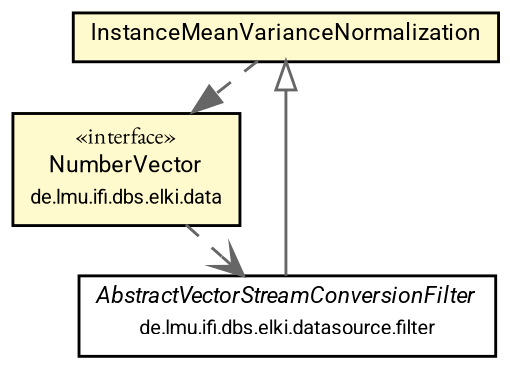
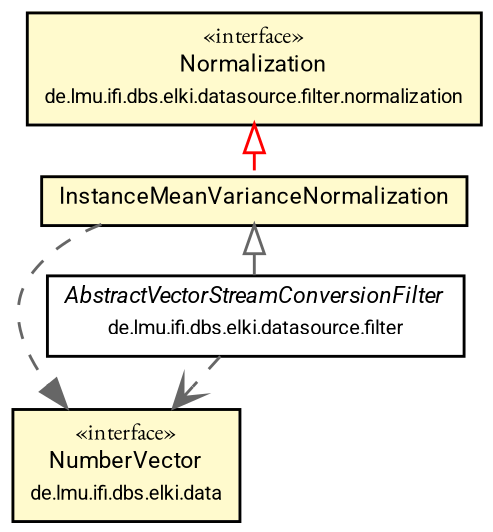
none -> (254, 68)
(204, 241) -> (207, 371)
